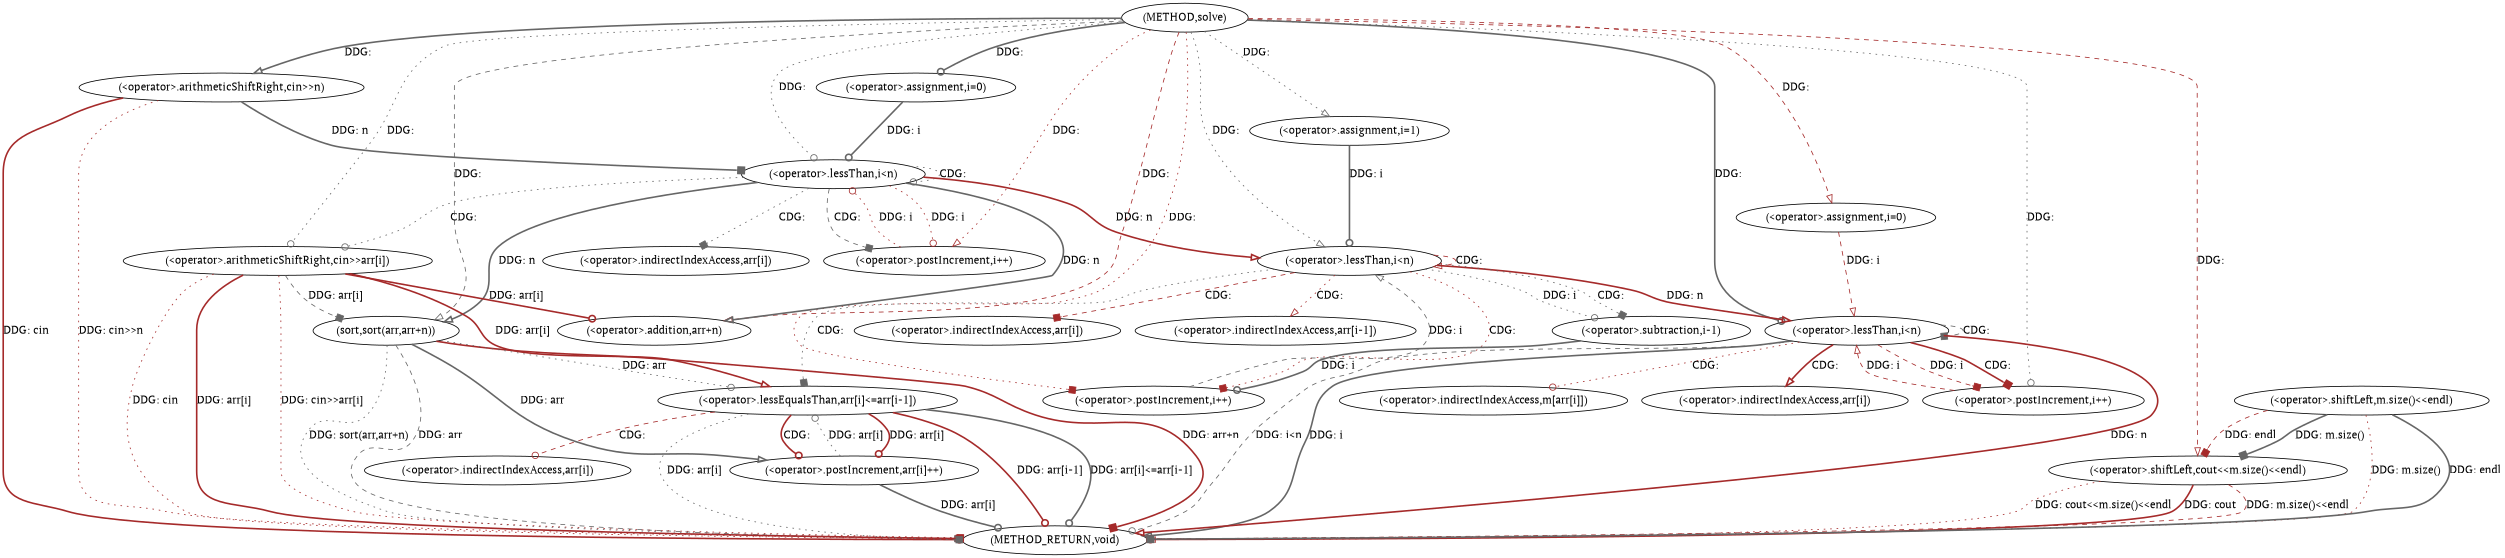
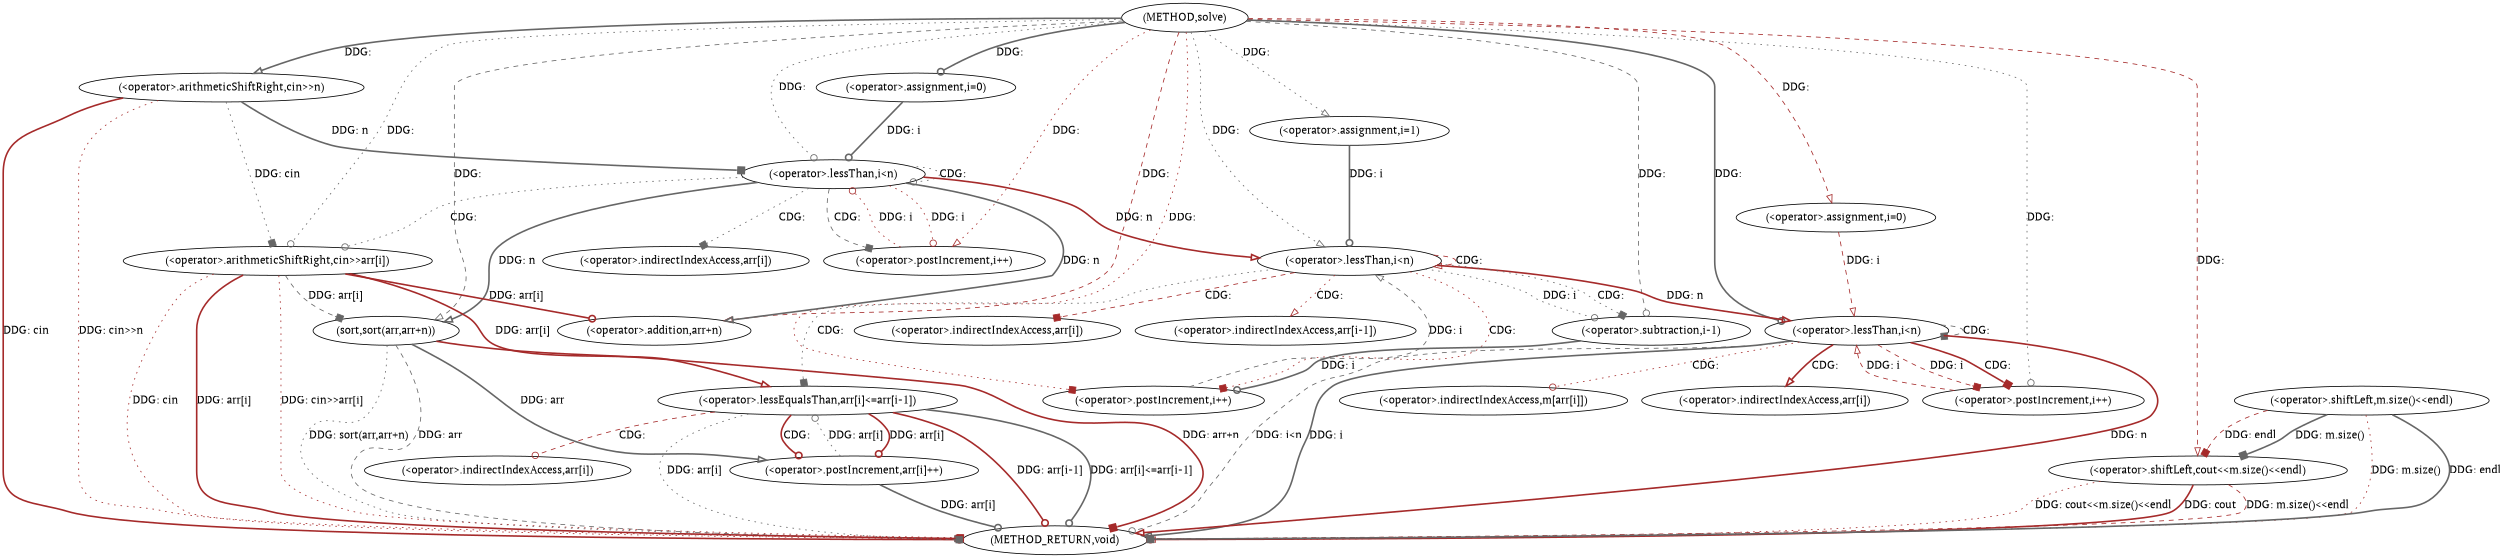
none -> (1558, 53)
none -> (248, 170)
(584, 364) -> none
